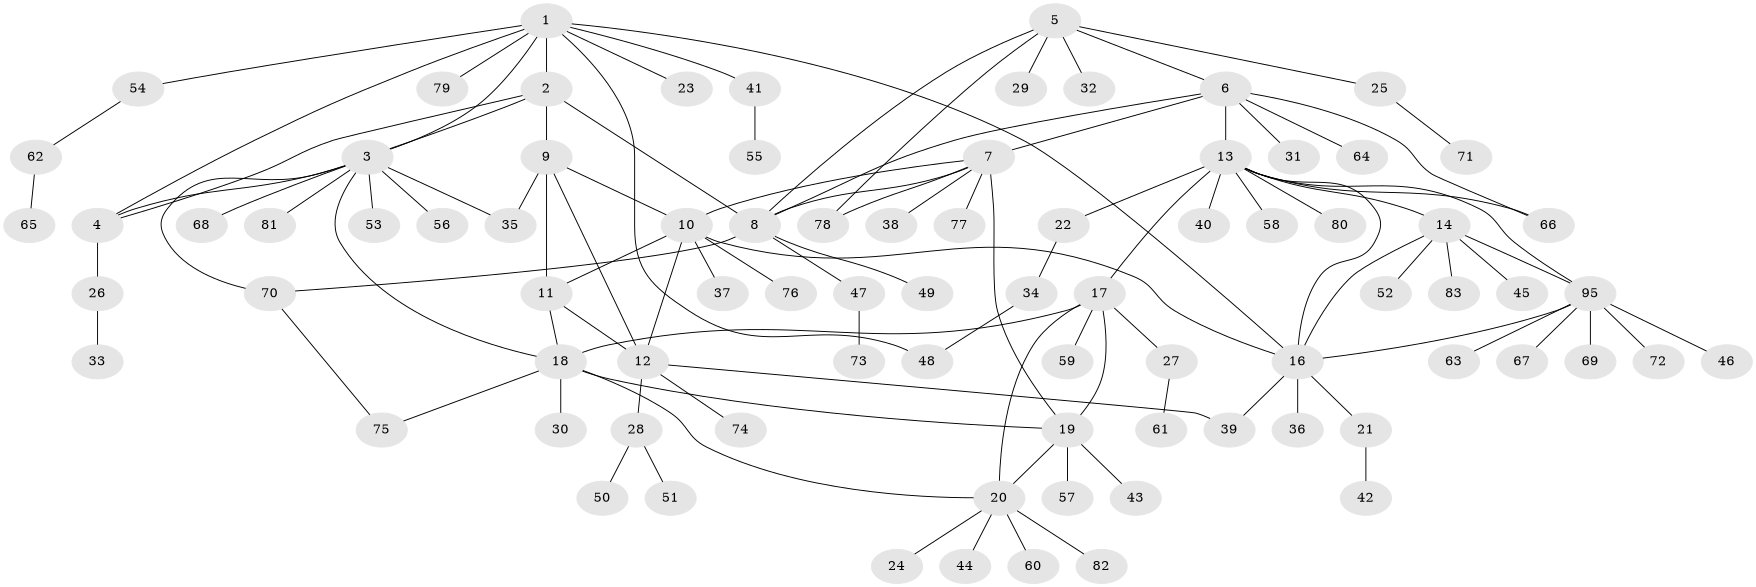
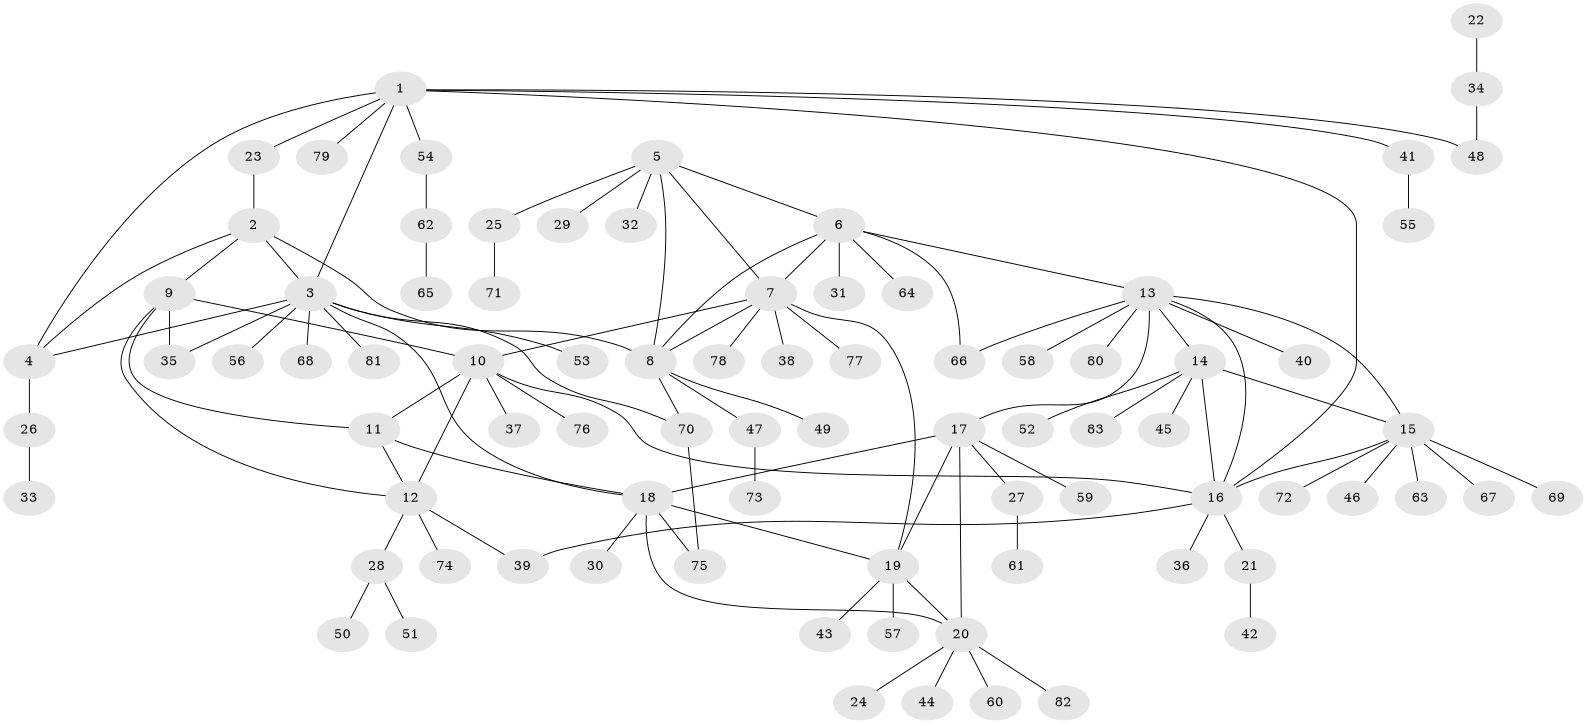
(547, 55) -> (254, 191)
(934, 118) -> (714, 225)
(1145, 191) -> none
(1590, 294) -> (1409, 430)
